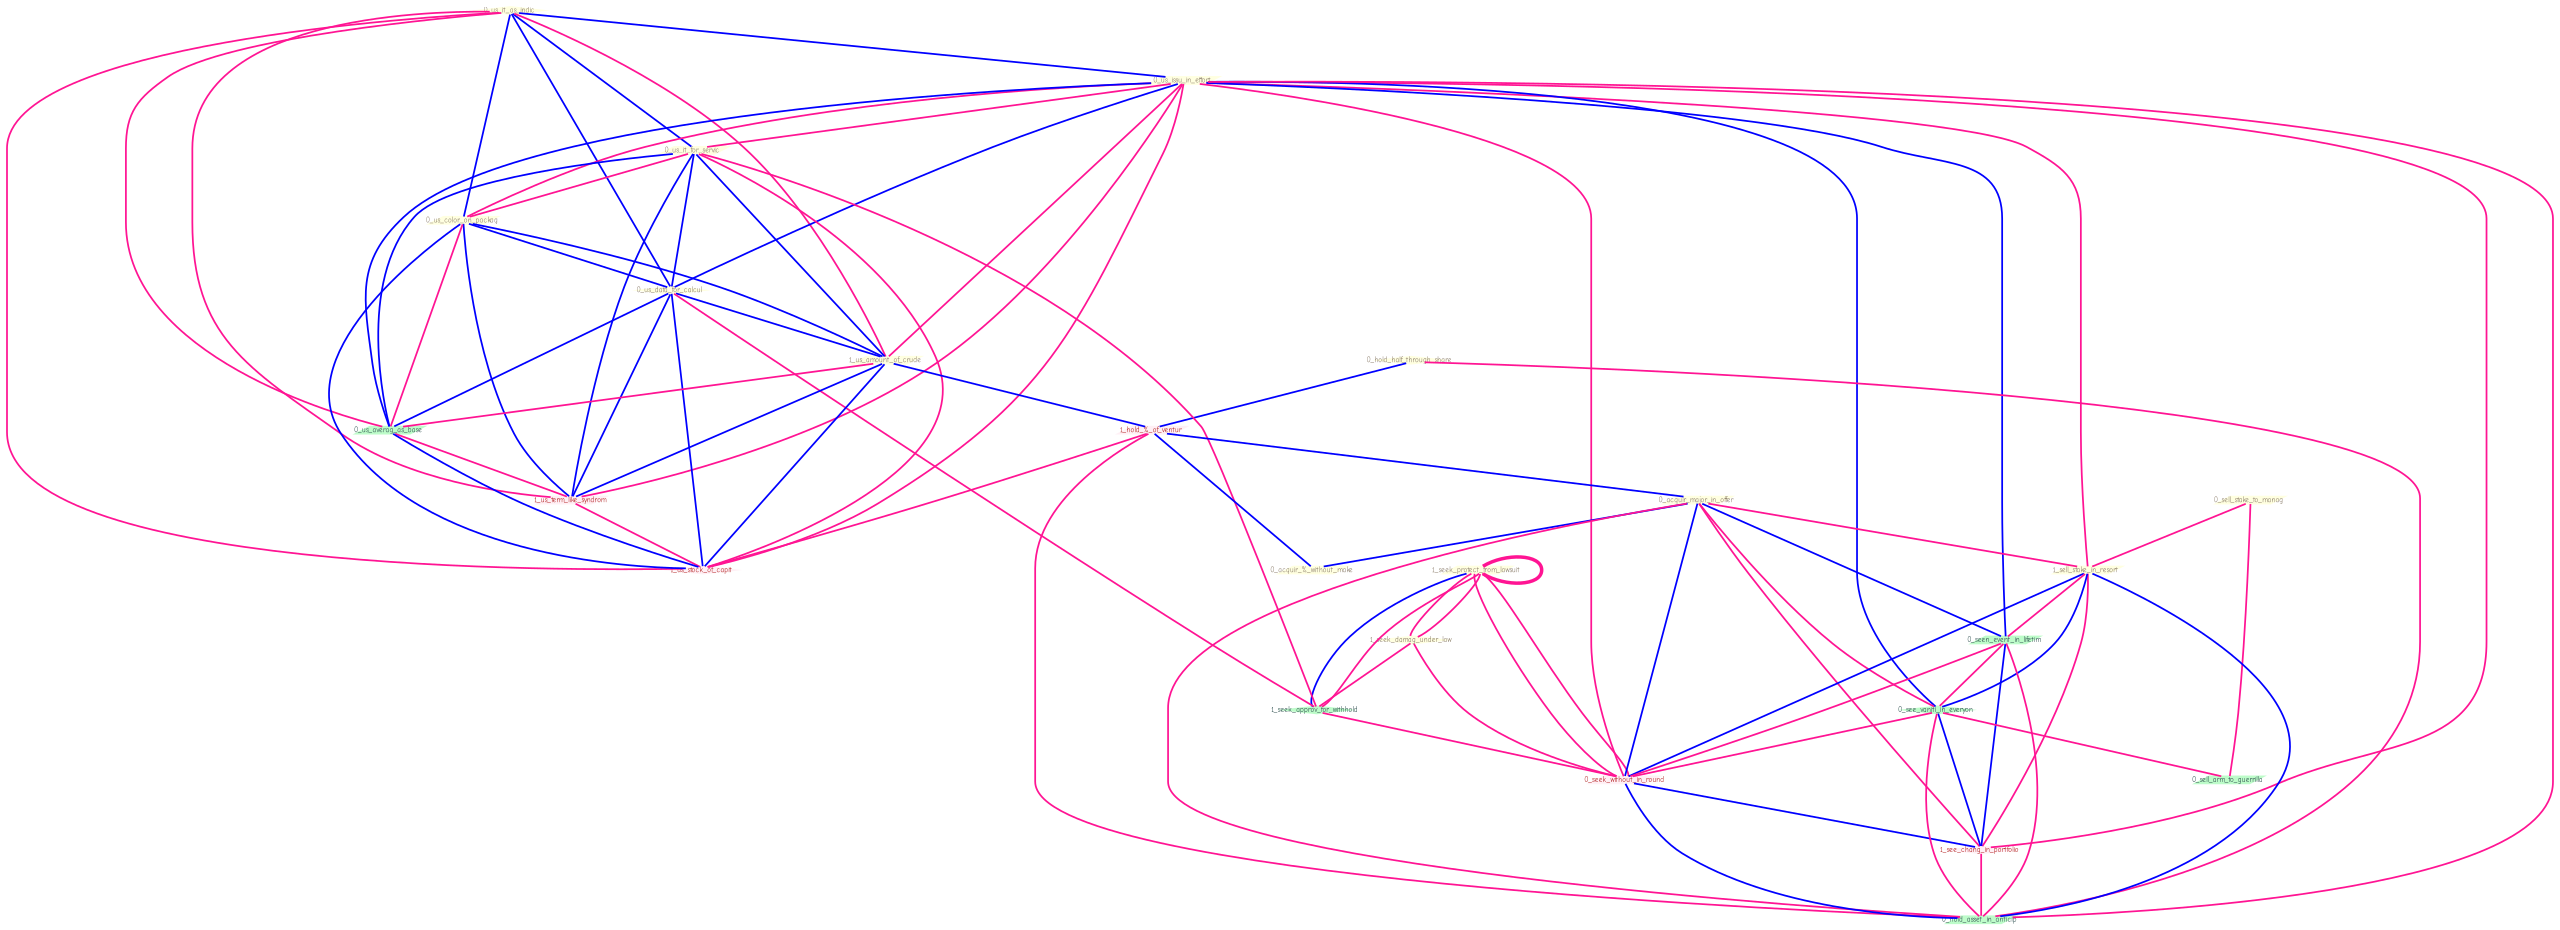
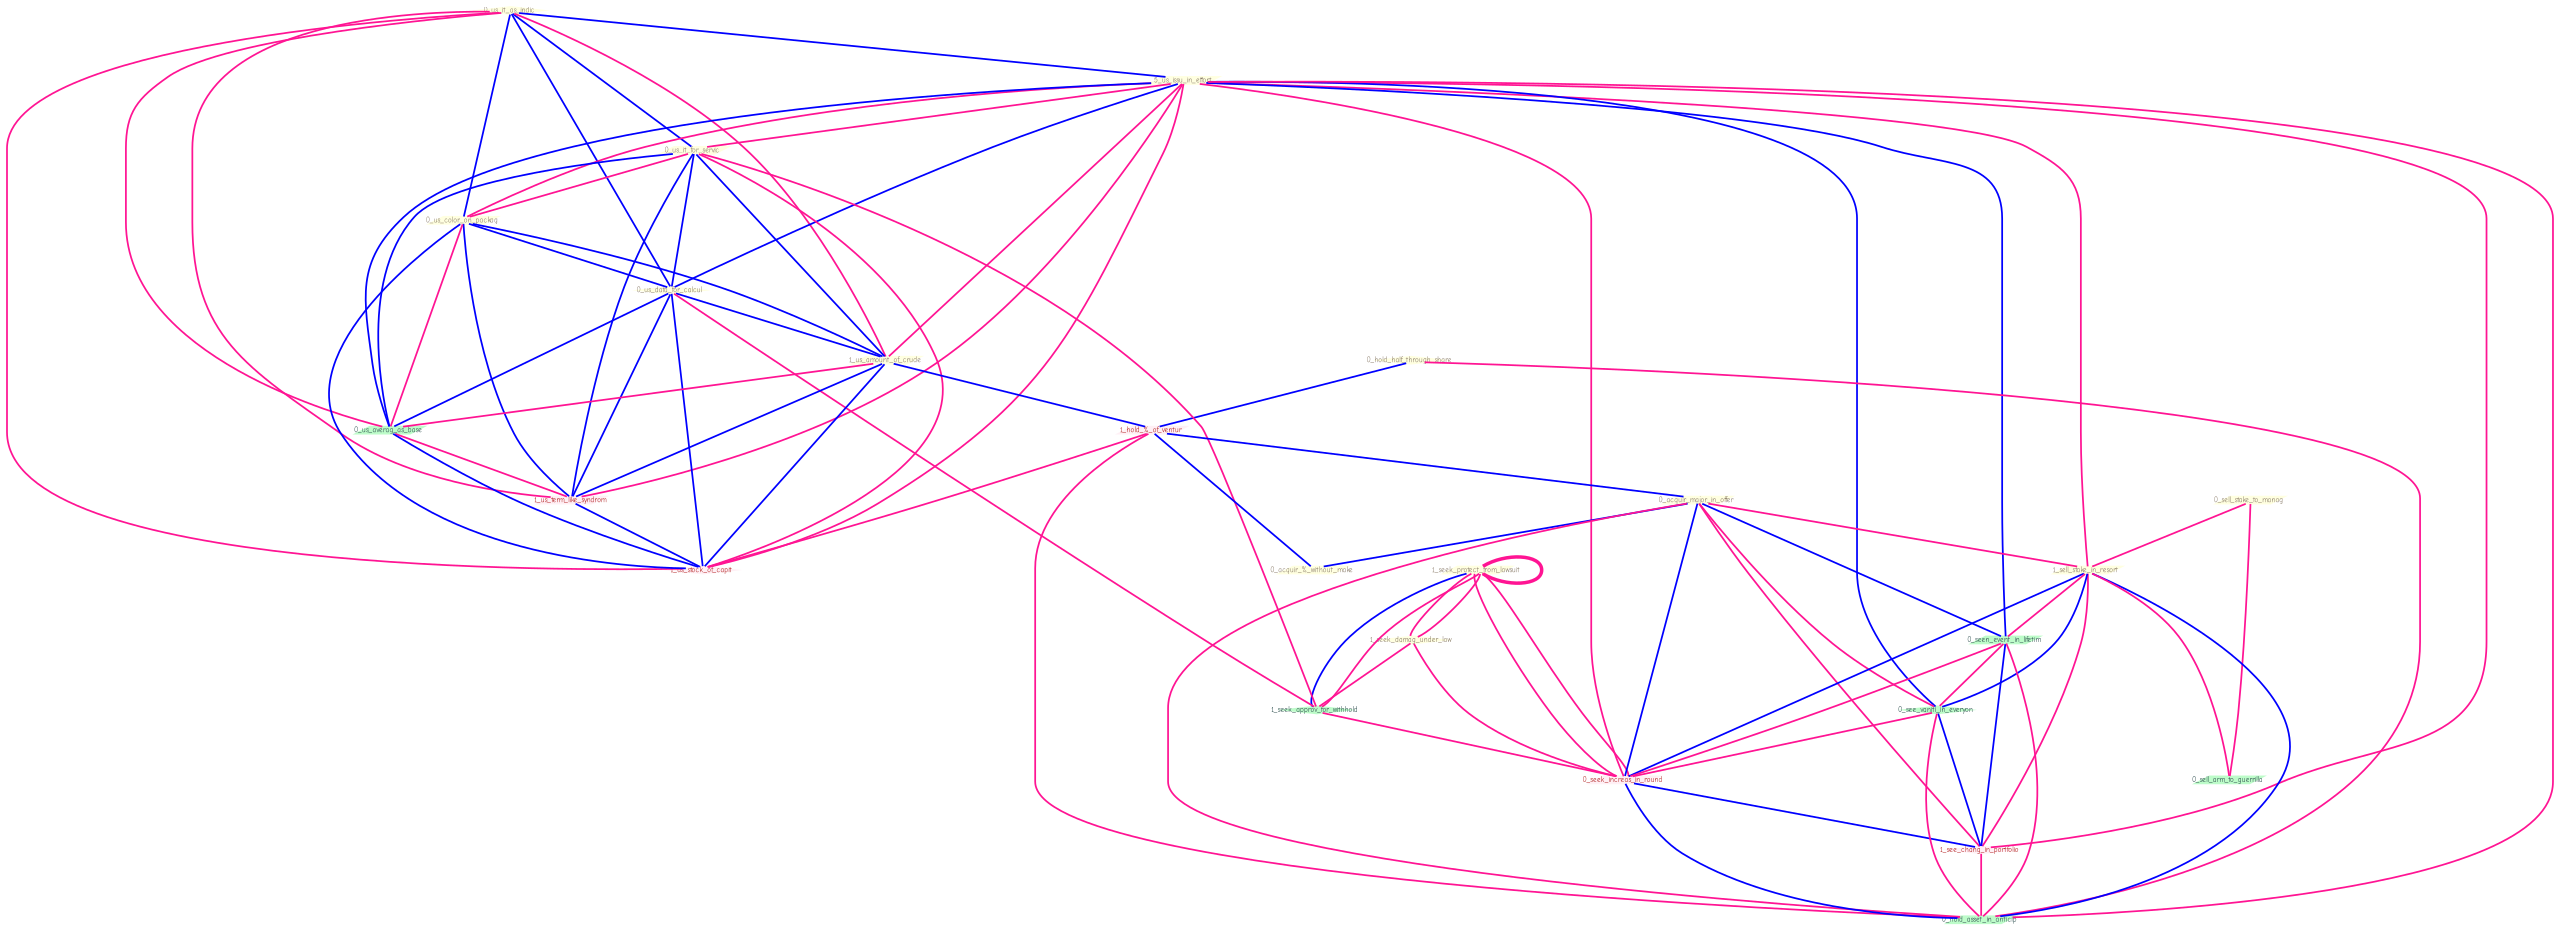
(1184, 80) -> (1184, 80)
(638, 535) -> (638, 535)
(2082, 745) -> (2190, 654)
(1624, 780) -> (1624, 780)
